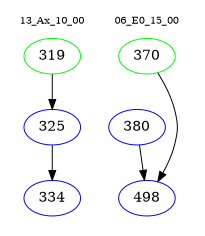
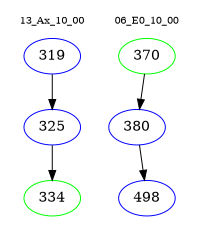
(147, 21) -> (147, 21)
(52, 56) -> (52, 56)
(177, 122) -> (143, 87)
(52, 198) -> (52, 198)
